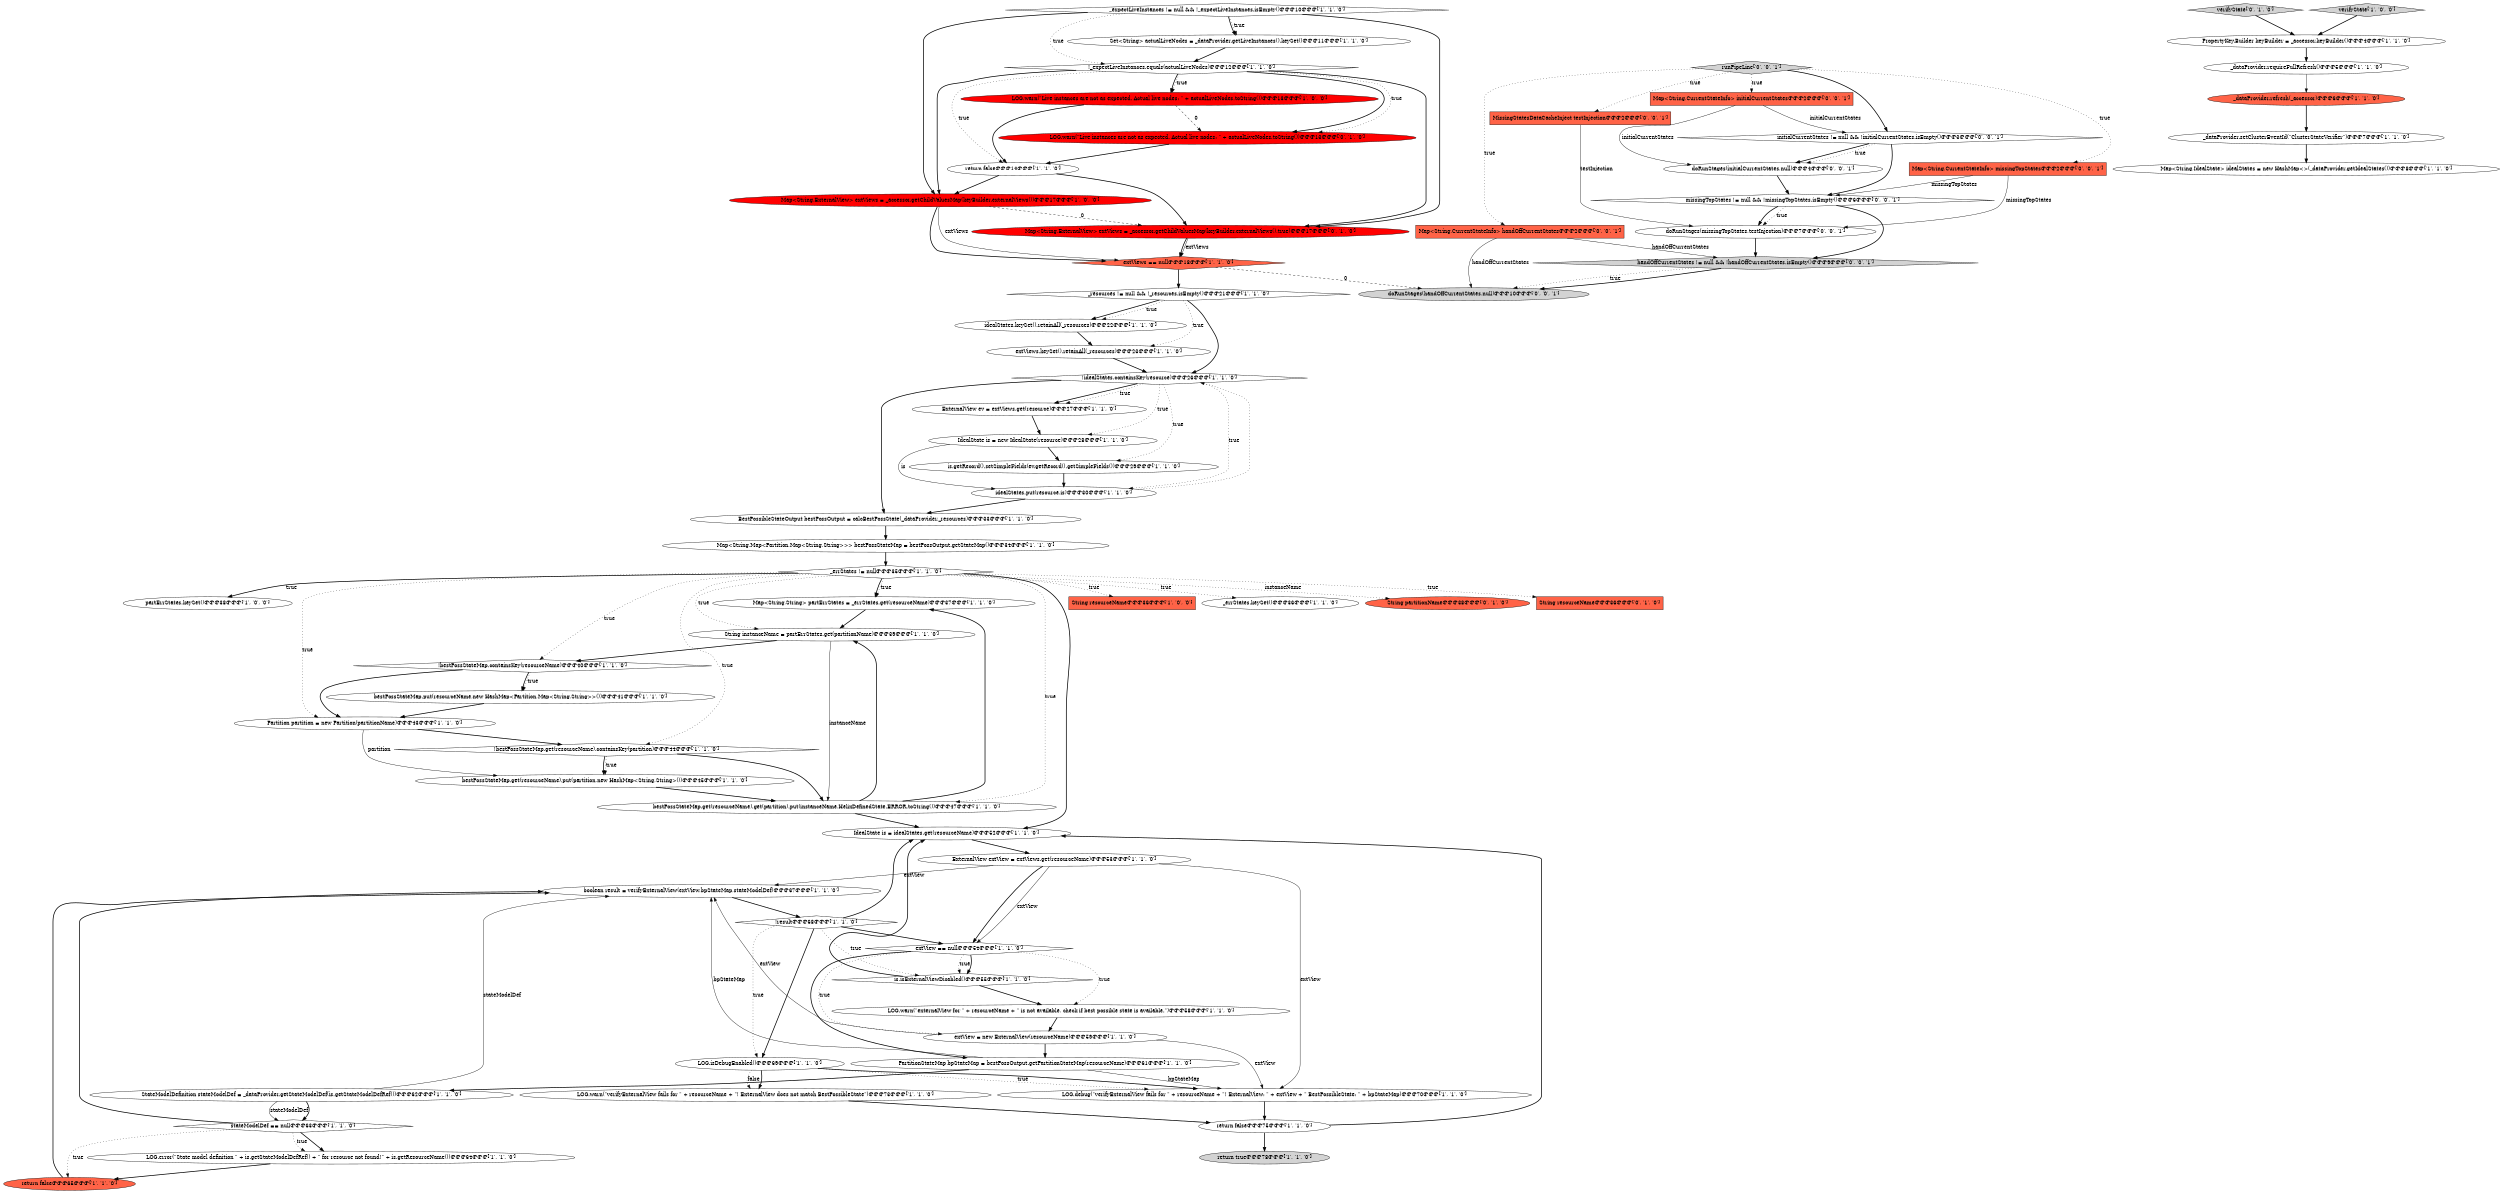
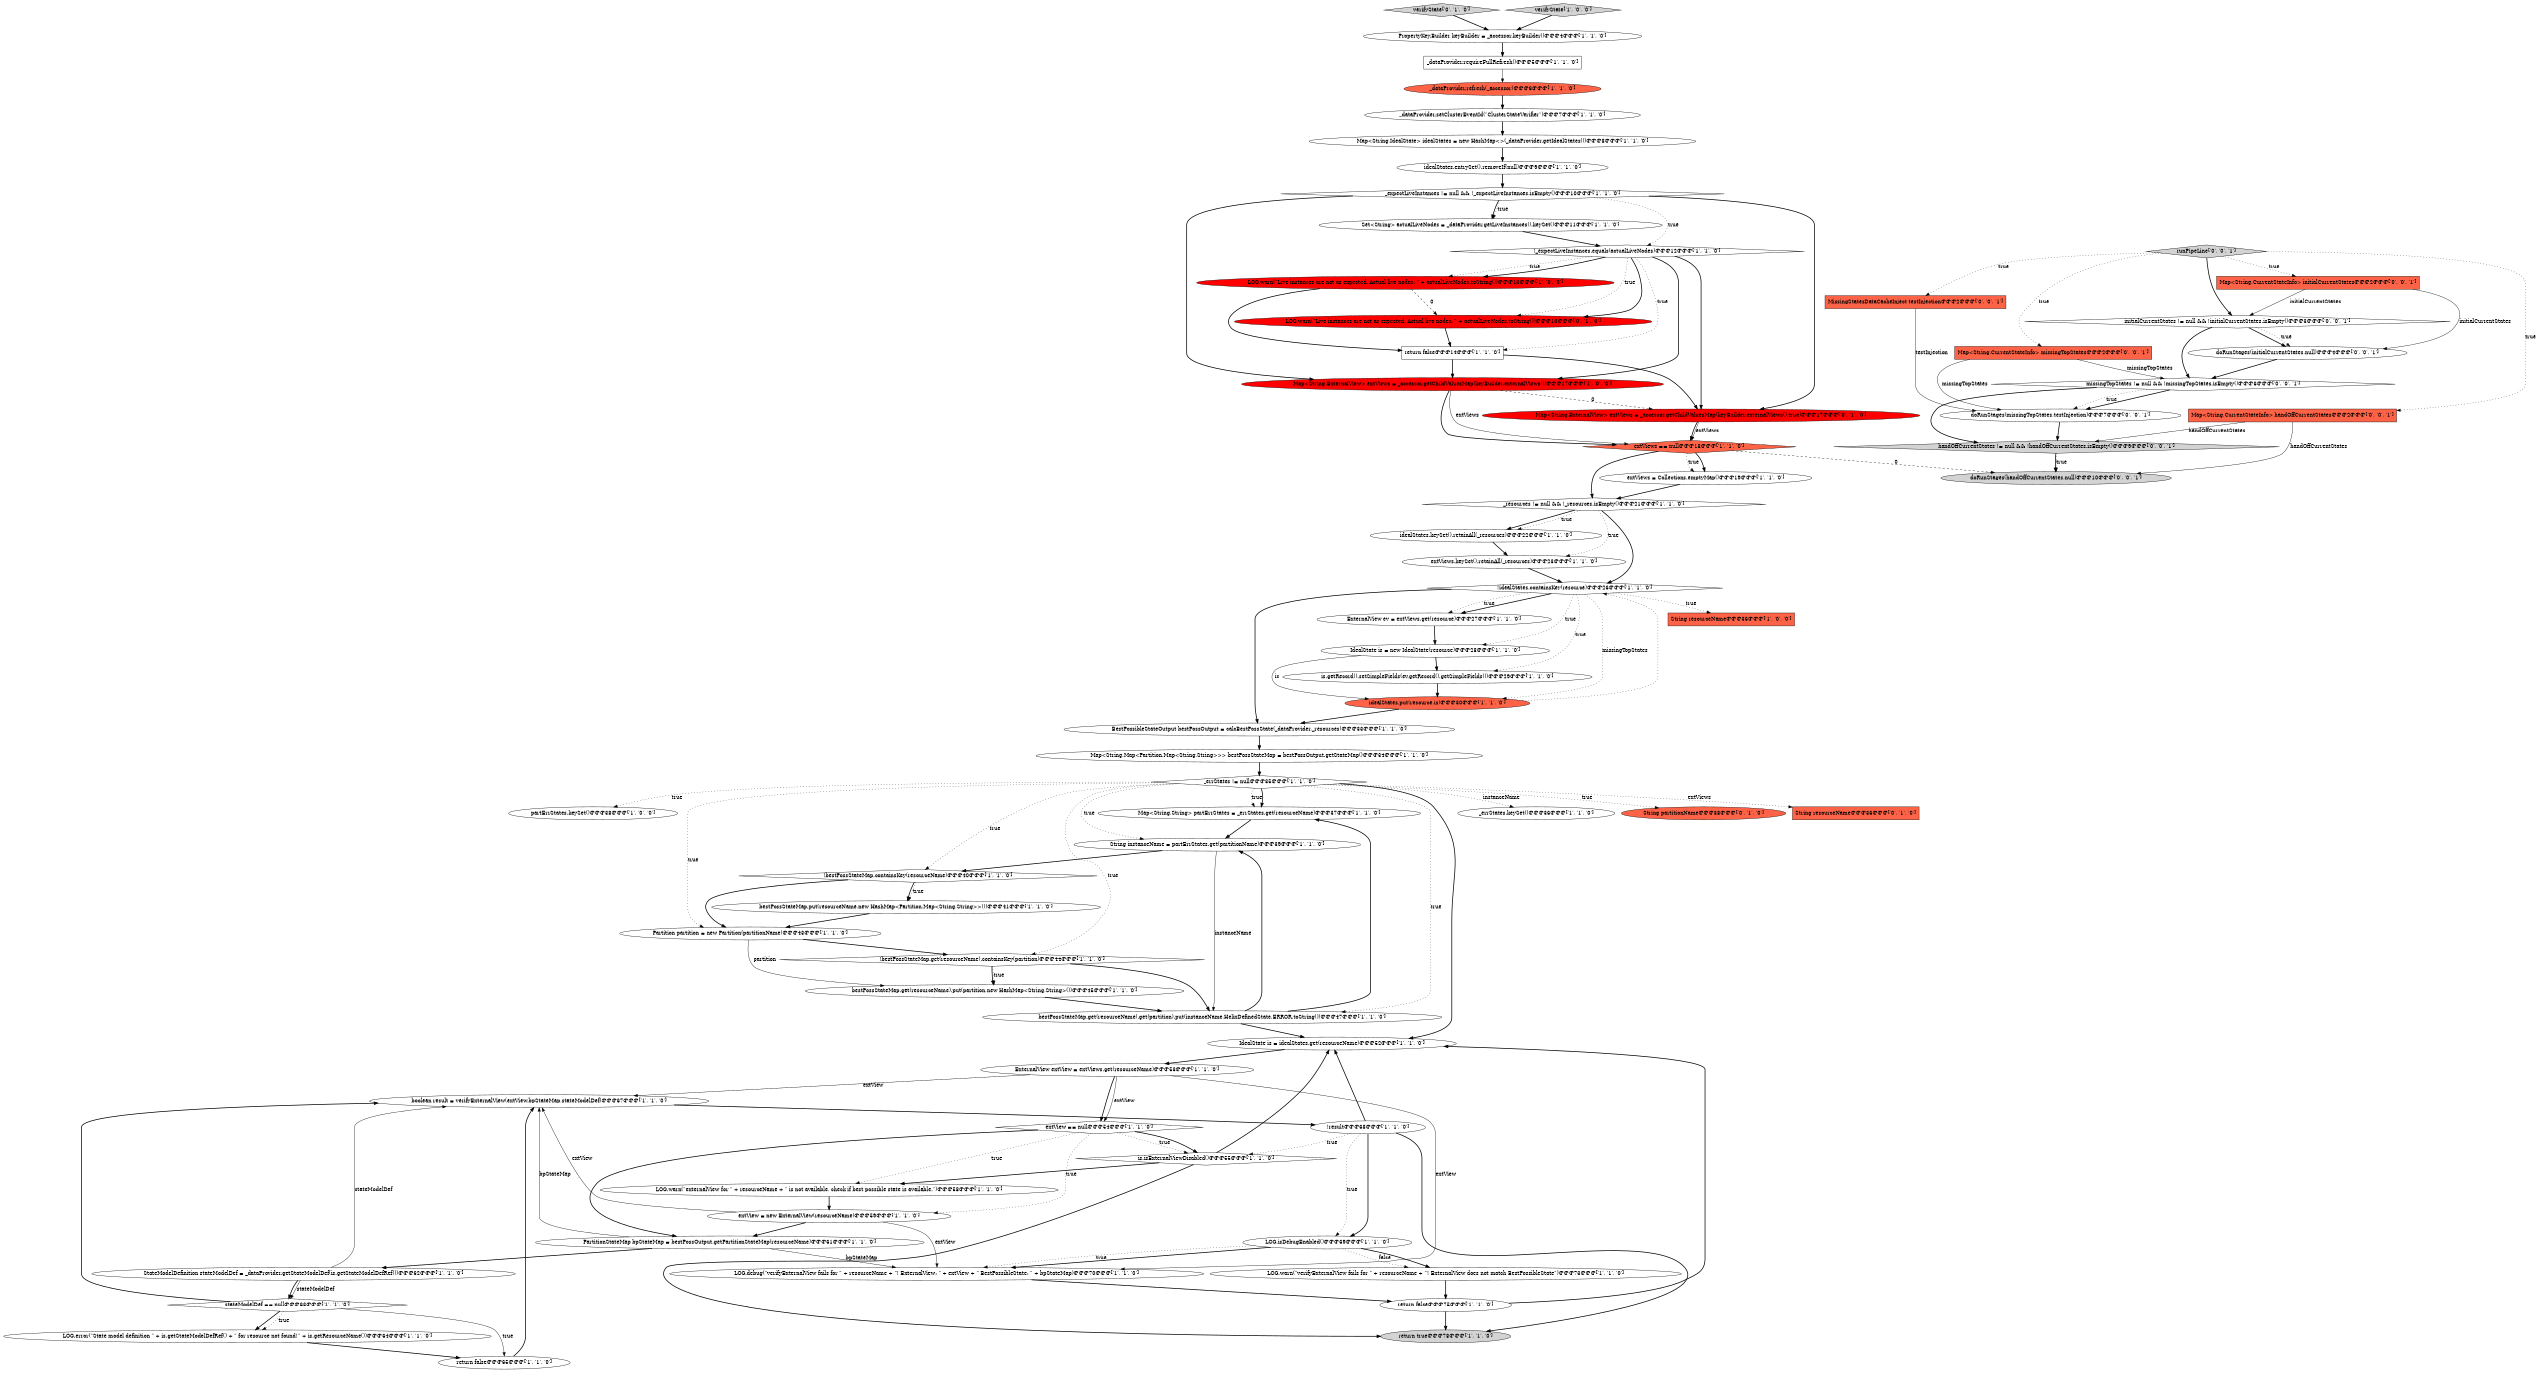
(2306, 68) -> (1503, 63)
none -> (1503, 168)
(1013, 169) -> (1453, 353)
(1234, 441) -> (1625, 651)
none -> (1706, 478)
(1064, 493) -> (1437, 703)
(458, 578) -> (884, 785)
(1060, 584) -> (1660, 601)
(1166, 588) -> (1502, 798)
(1283, 588) -> (1587, 798)
(1433, 588) -> (1699, 798)
(816, 922) -> (1368, 1127)
(895, 936) -> (1603, 1251)
(140, 1137) -> (431, 1317)
(70, 1184) -> (504, 1363)
none -> (741, 1305)
